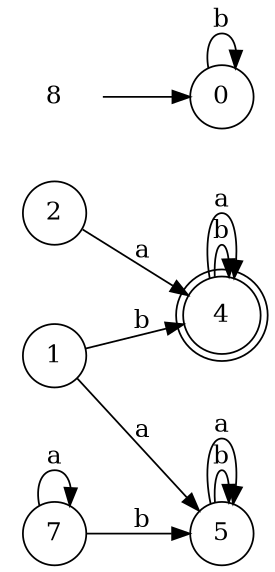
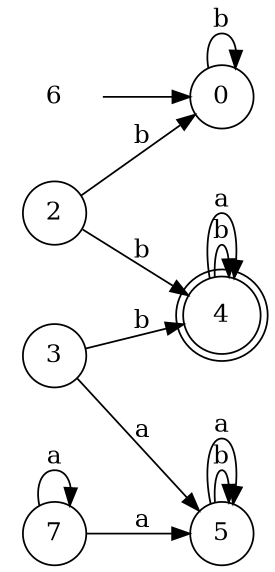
(55, 97) -> (55, 97)
none -> (131, 160)
(143, 251) -> (143, 251)
(55, 356) -> (55, 356)
(143, 520) -> (143, 520)
